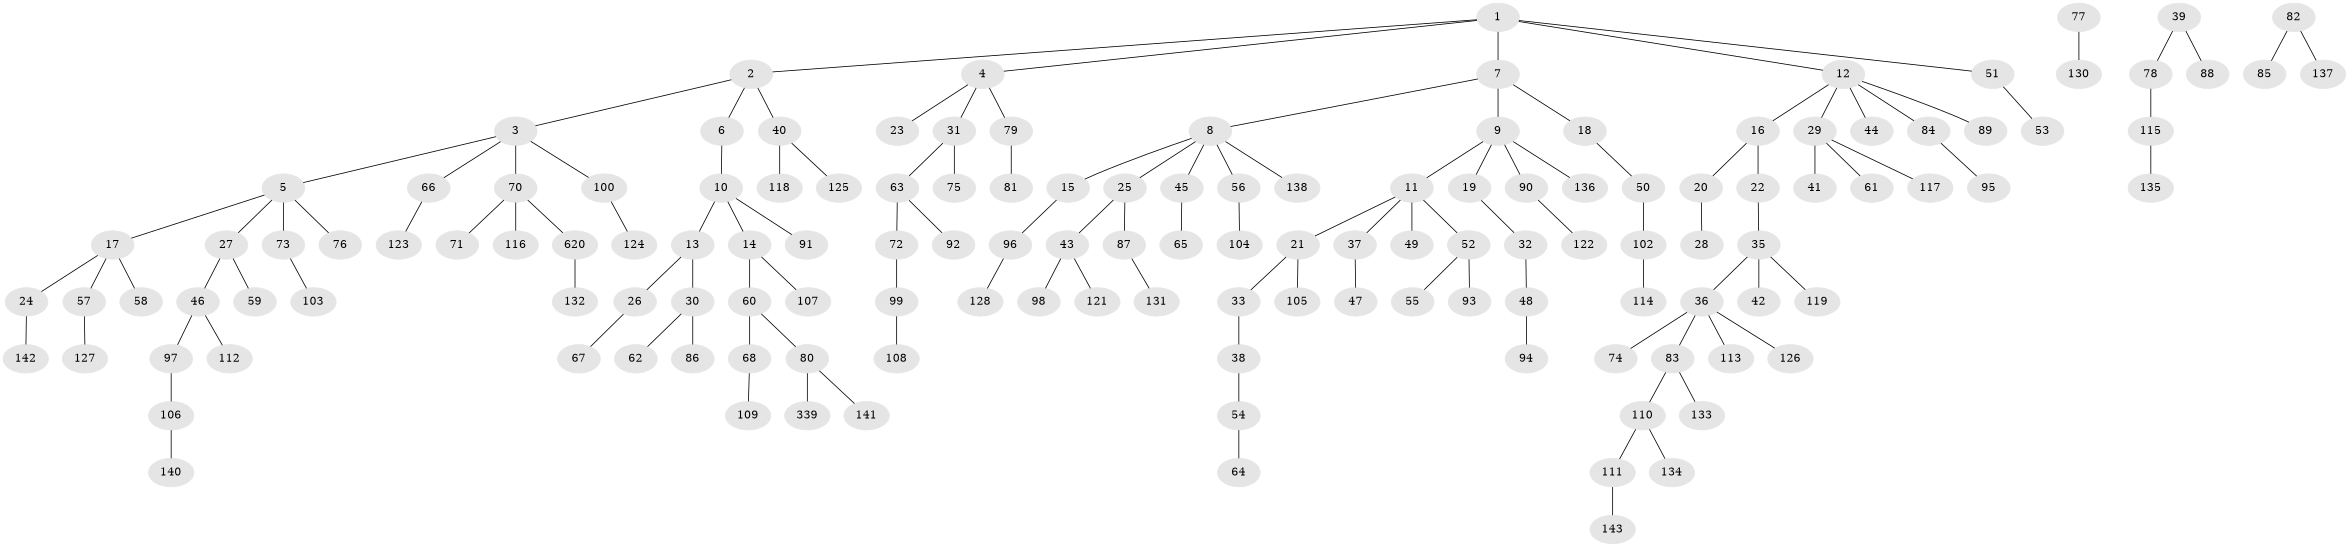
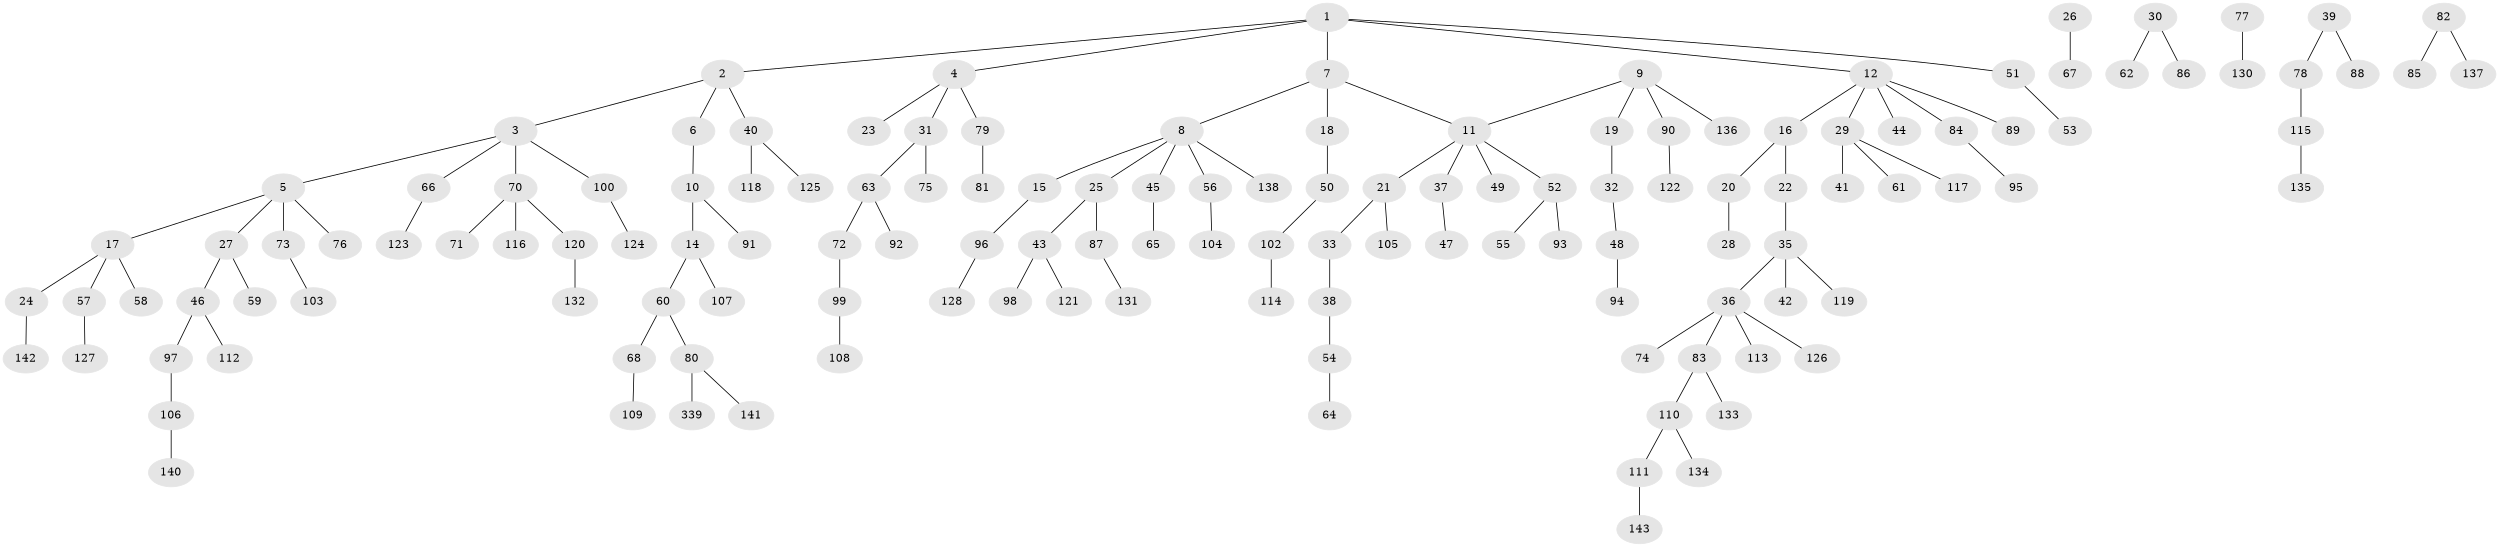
(1498, 103) -> (1398, 103)
(575, 245) -> (575, 245)
(693, 245) -> none
